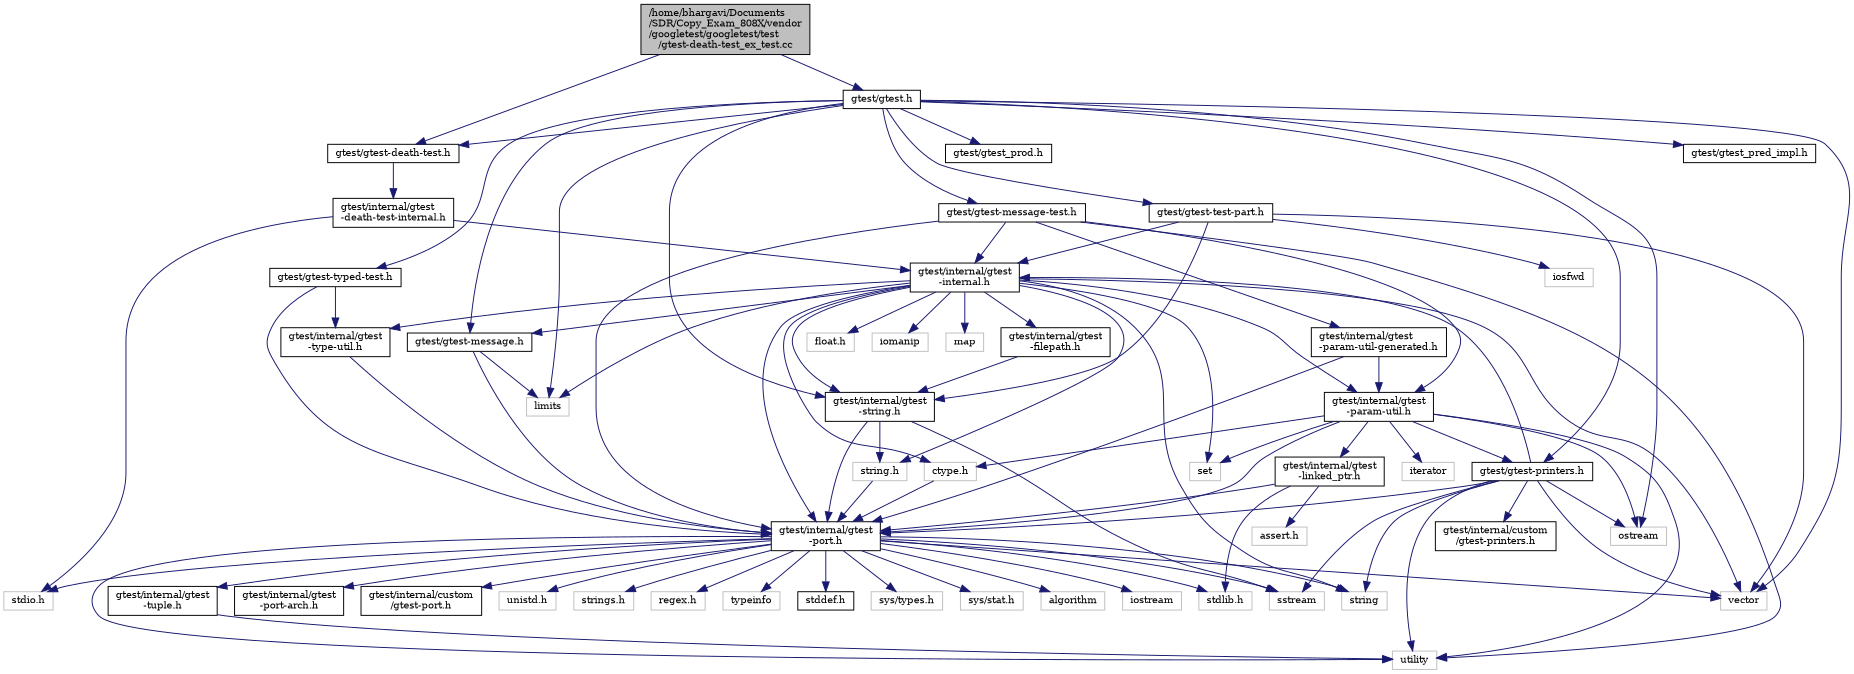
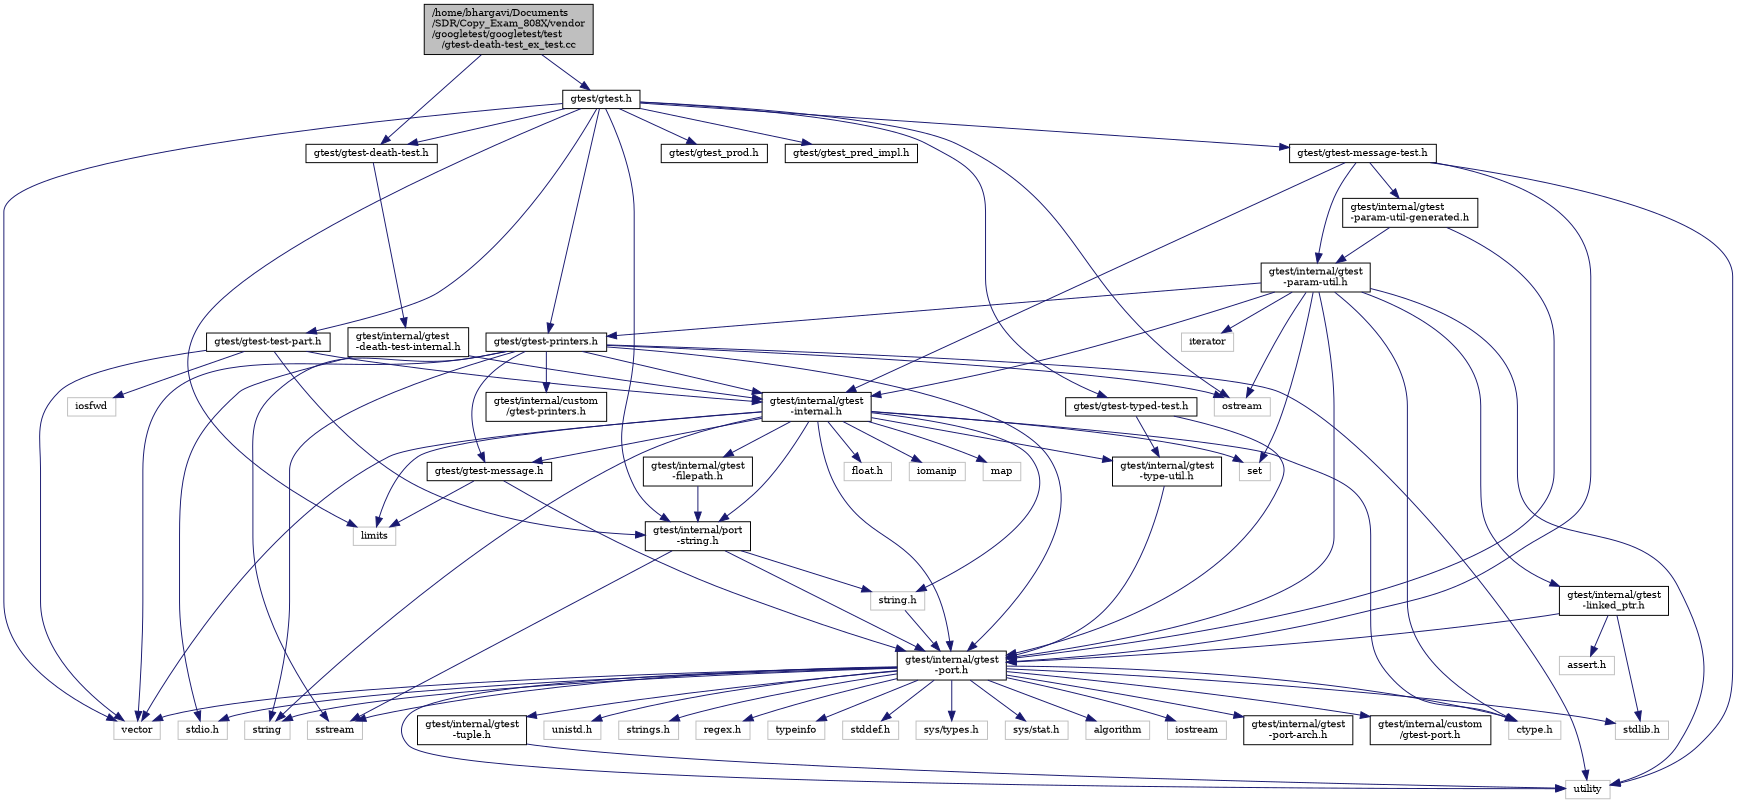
(547, 143) -> (477, 391)
(1194, 305) -> (1080, 350)
(880, 407) -> (698, 536)
(898, 499) -> (1259, 678)
(826, 601) -> (871, 730)
